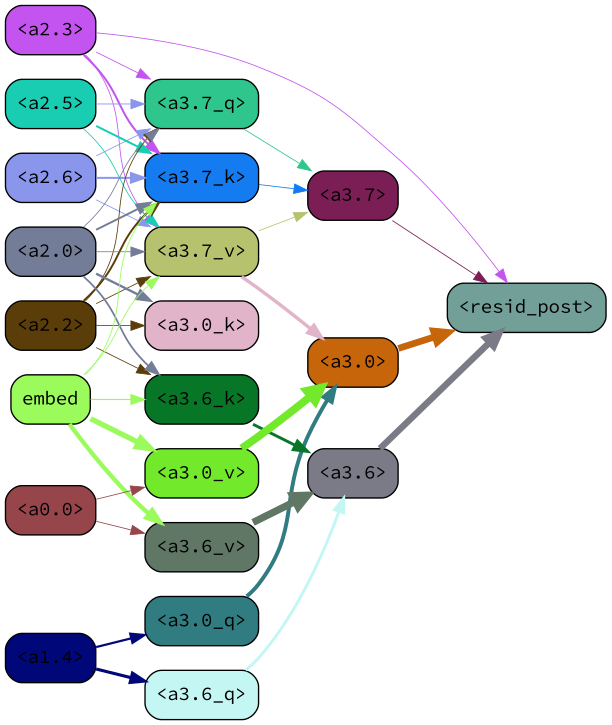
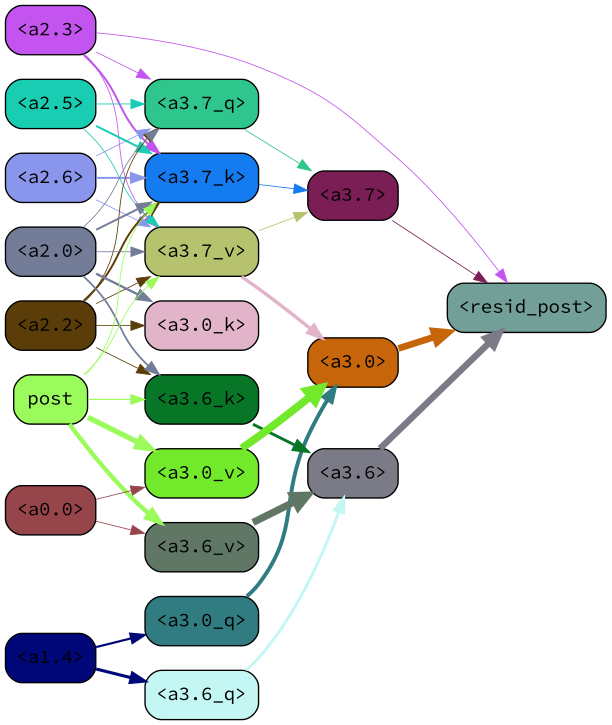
(113, 104) -> (113, 104)
(51, 399) -> (51, 399)
